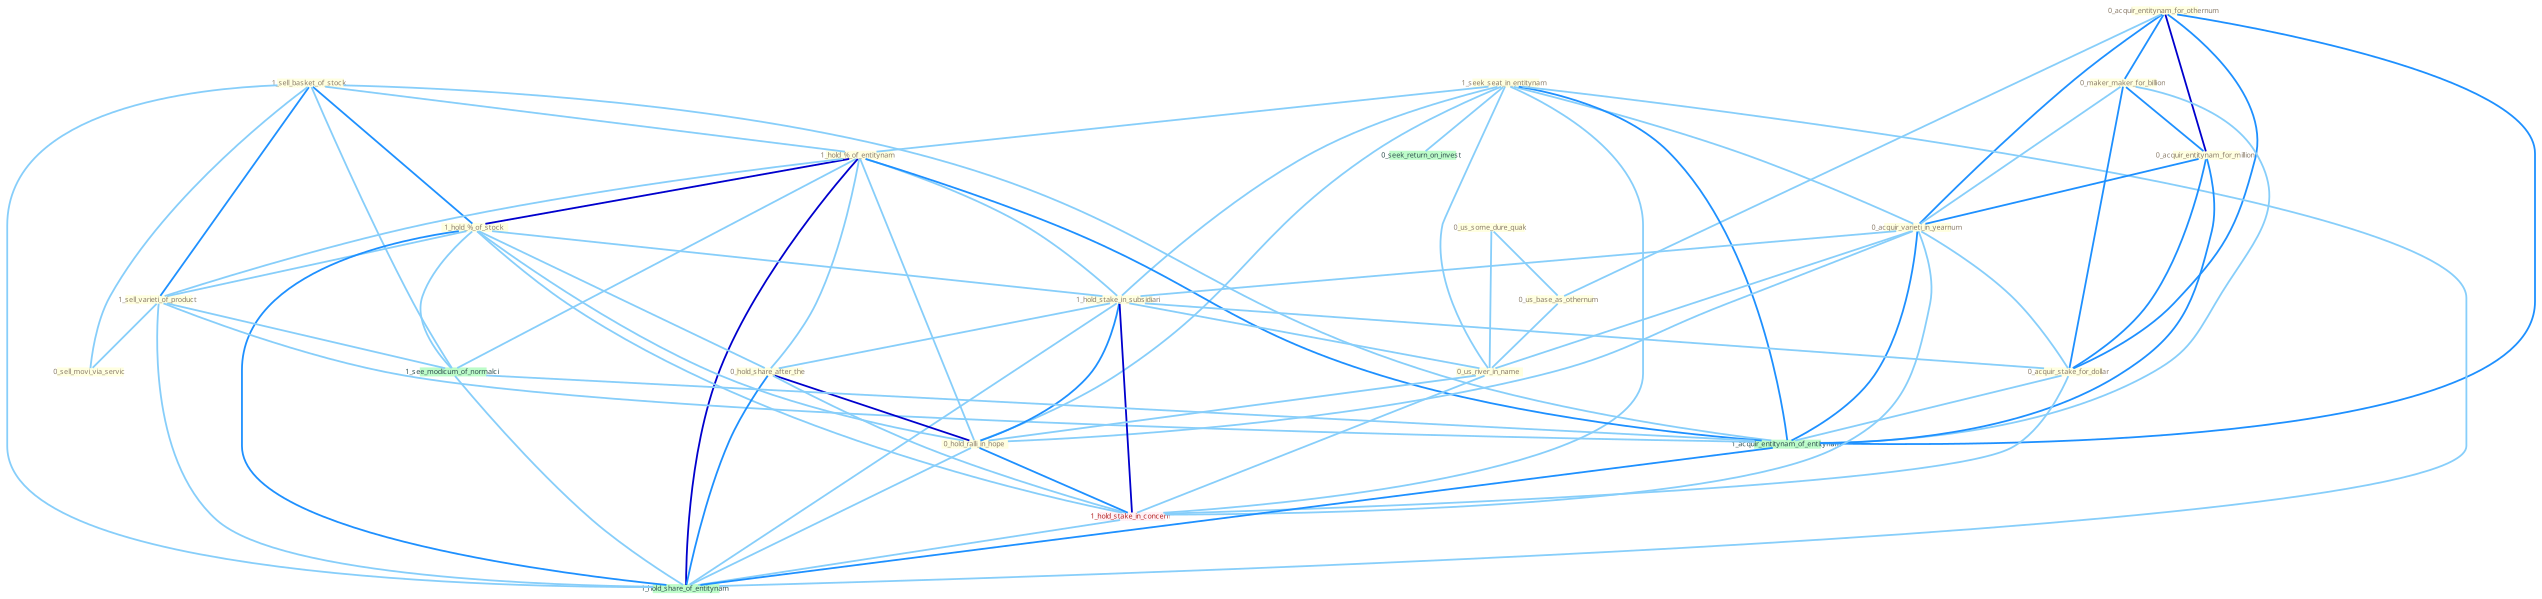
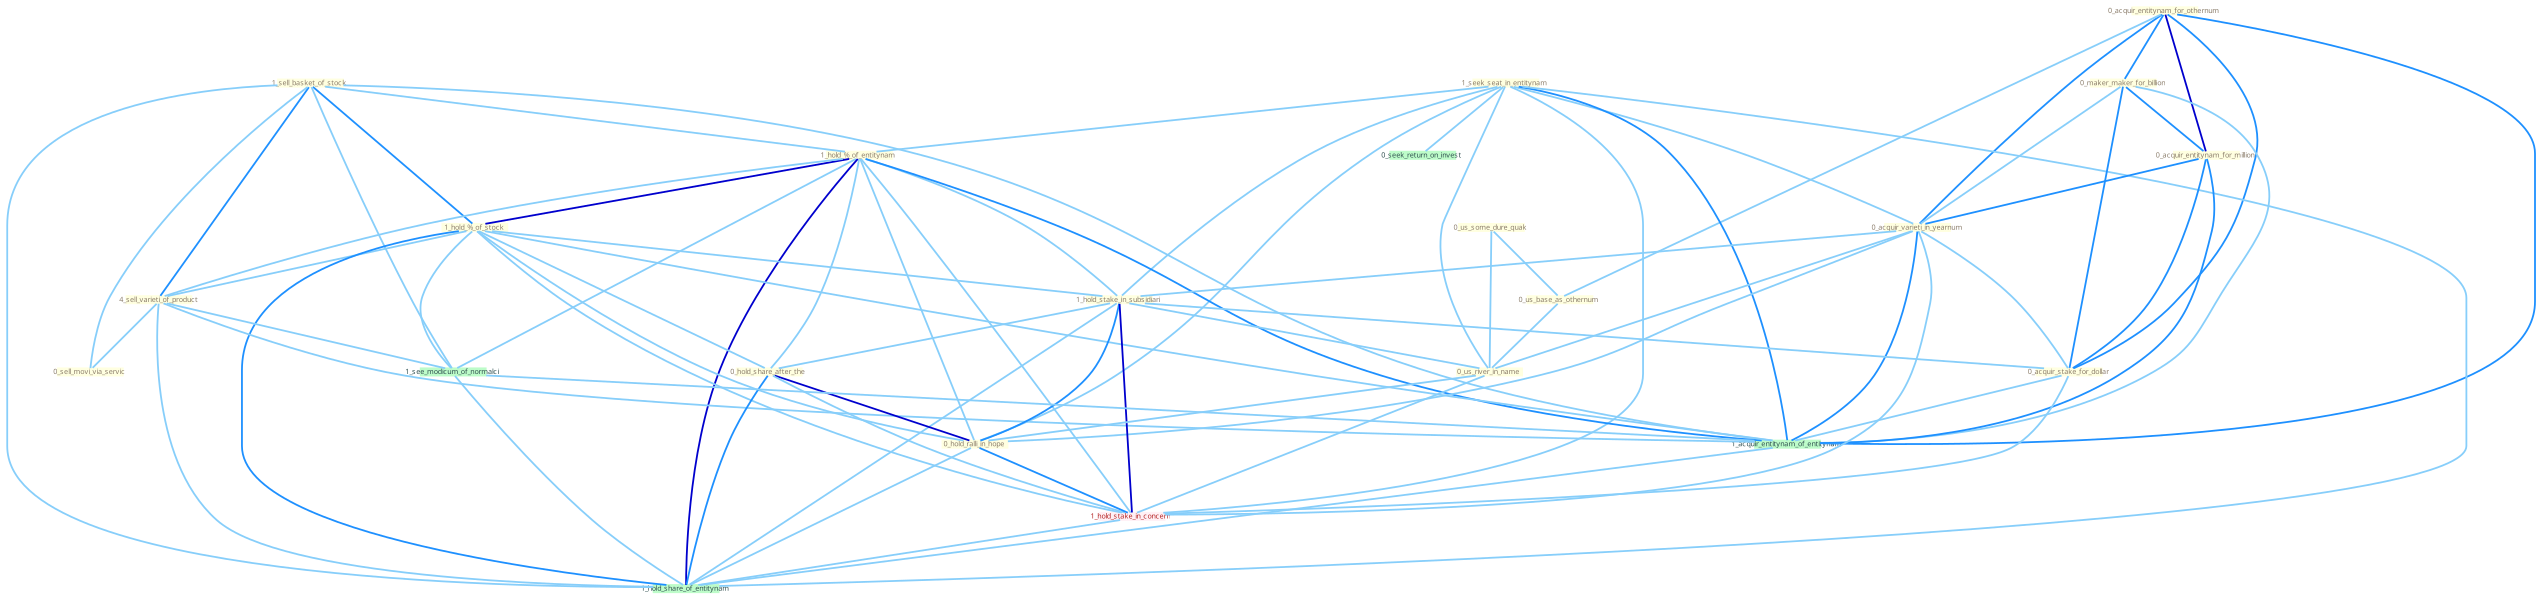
(159, 300) -> (159, 300)
none -> (1095, 340)
none -> (1005, 343)
(1156, 527) -> (1156, 527)
